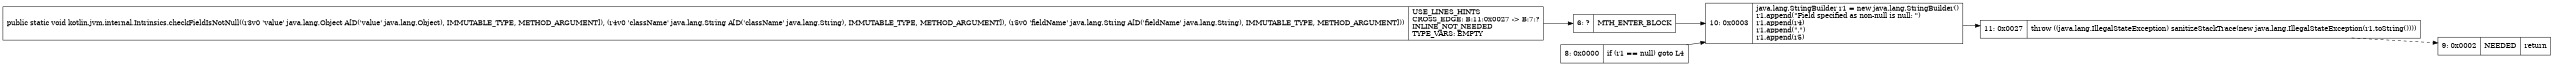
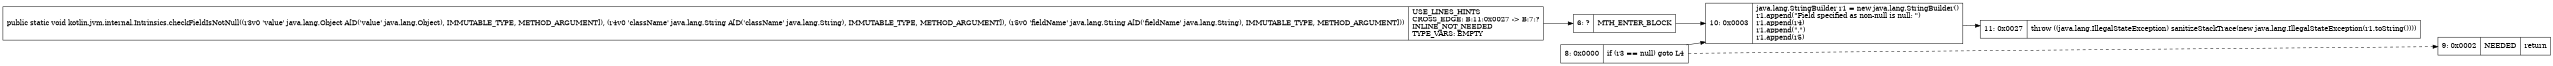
(2392, 40) -> (2061, 50)
(1646, 54) -> (1646, 54)
